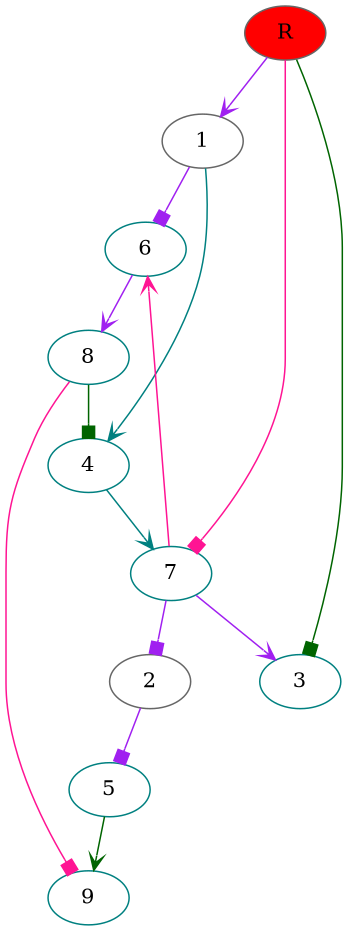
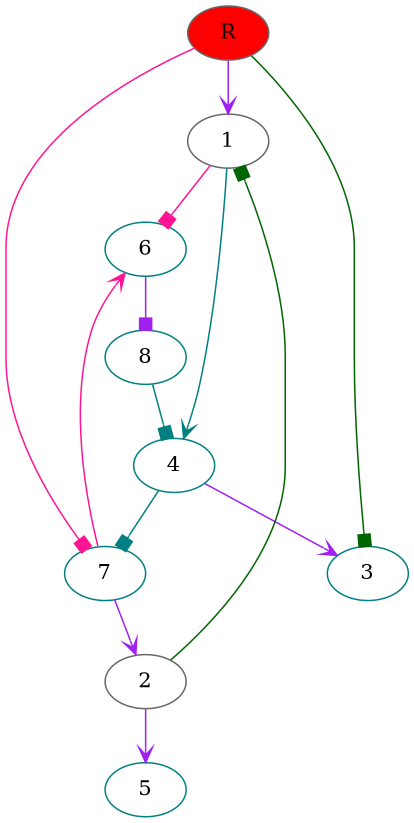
(178, 188) -> (192, 189)
(121, 297) -> (146, 296)
(89, 404) -> (158, 404)
none -> (285, 437)
(125, 514) -> (144, 513)
(162, 620) -> (123, 620)
(230, 623) -> (264, 516)
(133, 728) -> (146, 728)
(89, 898) -> none
